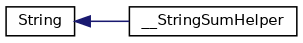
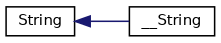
(213, 21) -> (172, 21)
